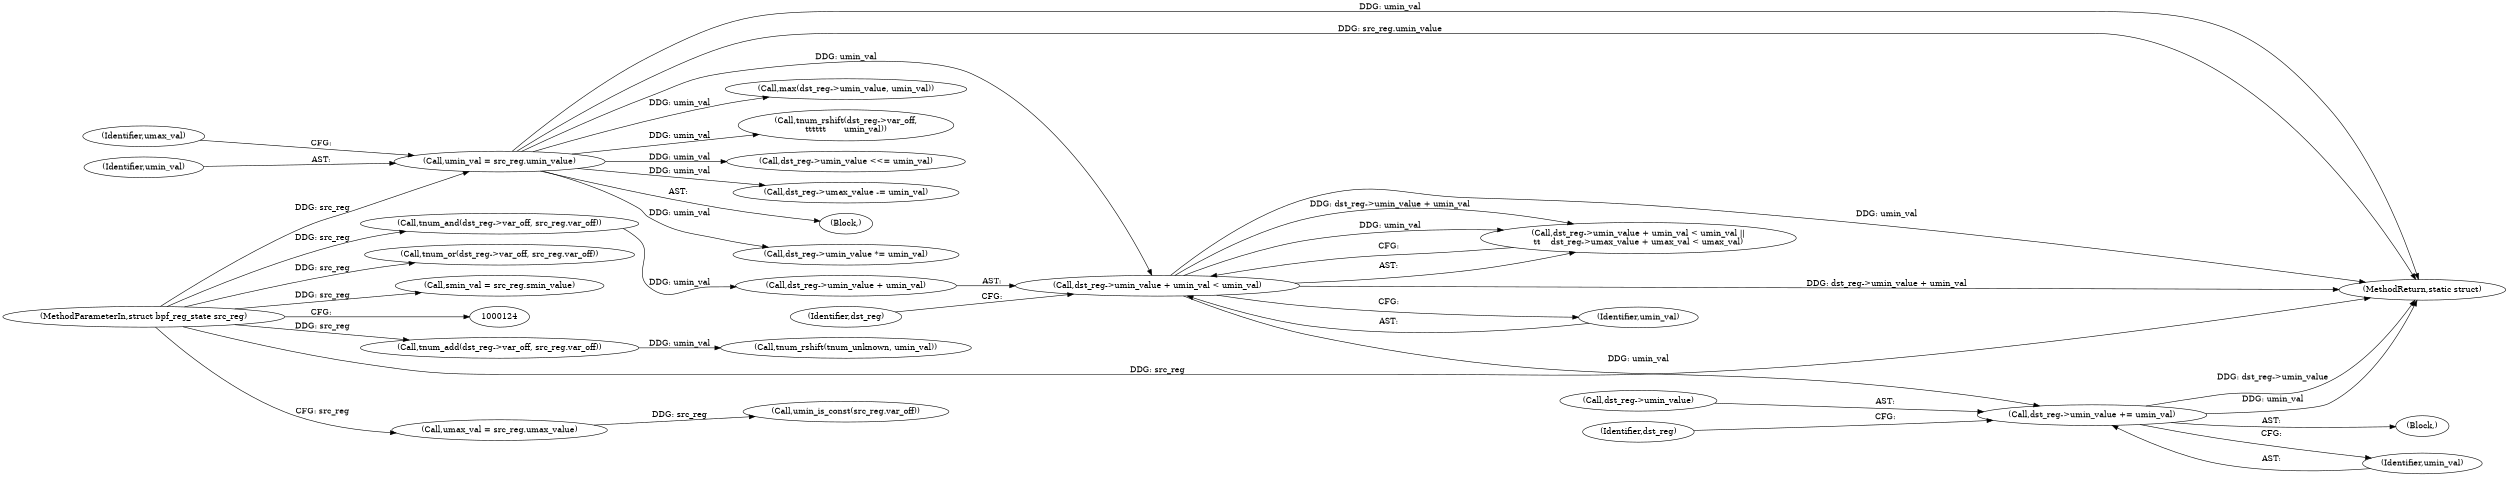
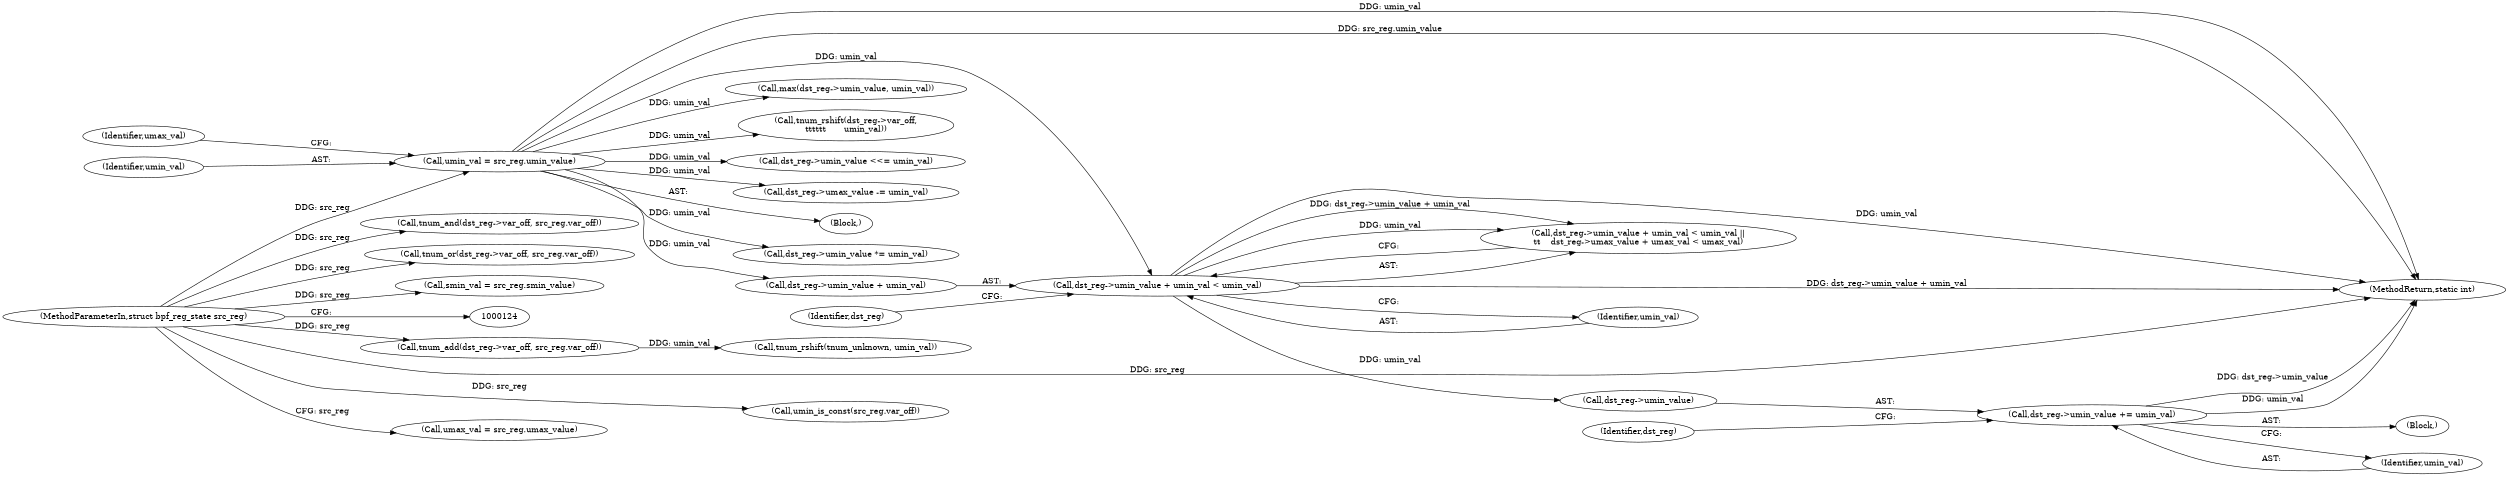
(2422, 290) -> (2422, 290)
(655, 291) -> (647, 246)
(1583, 371) -> (1365, 378)
(672, 421) -> (447, 396)
